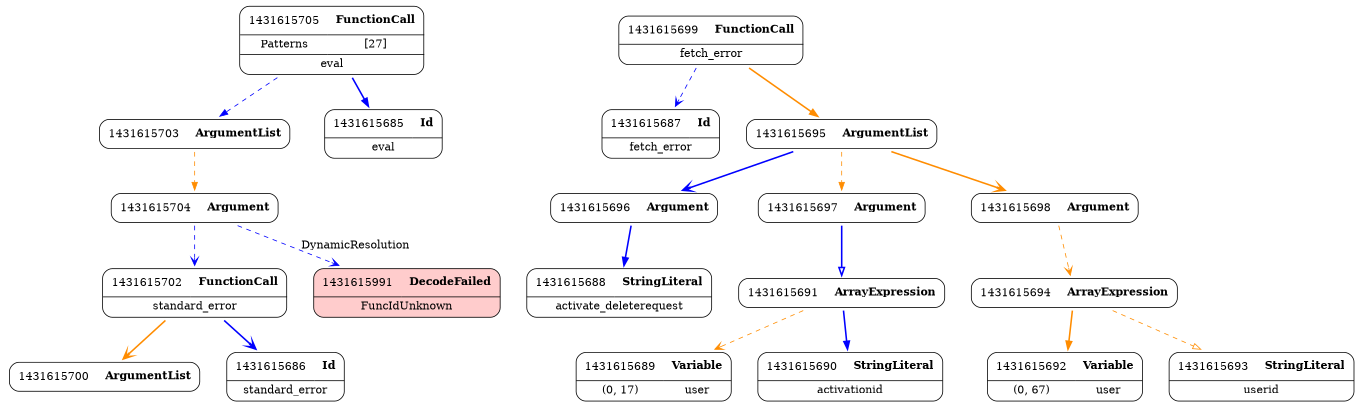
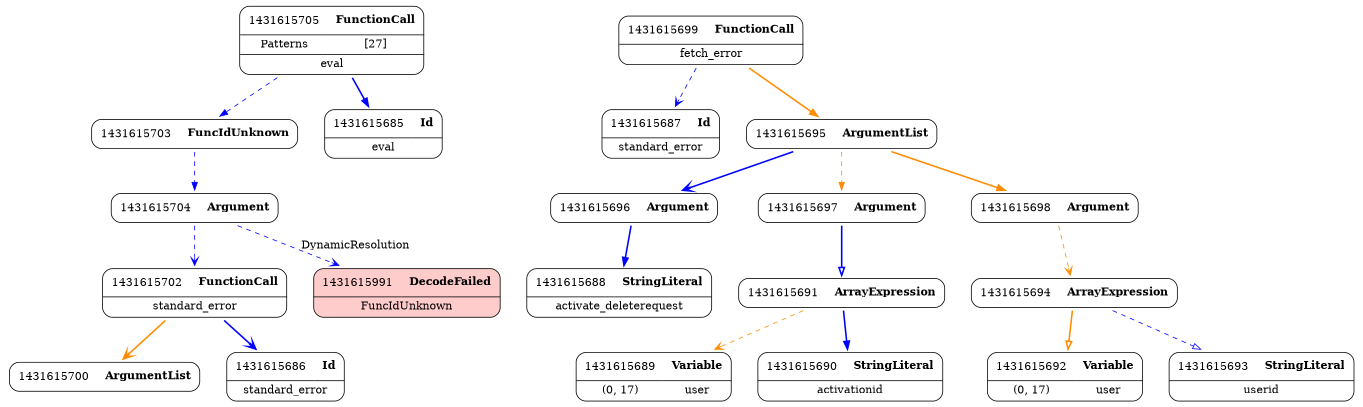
(239, 133) -> (239, 133)
(661, 147) -> (661, 147)
(195, 167) -> (195, 167)
(944, 170) -> (944, 170)
(1071, 326) -> (1071, 326)
(1153, 328) -> (1153, 328)
(1032, 390) -> (1032, 390)
